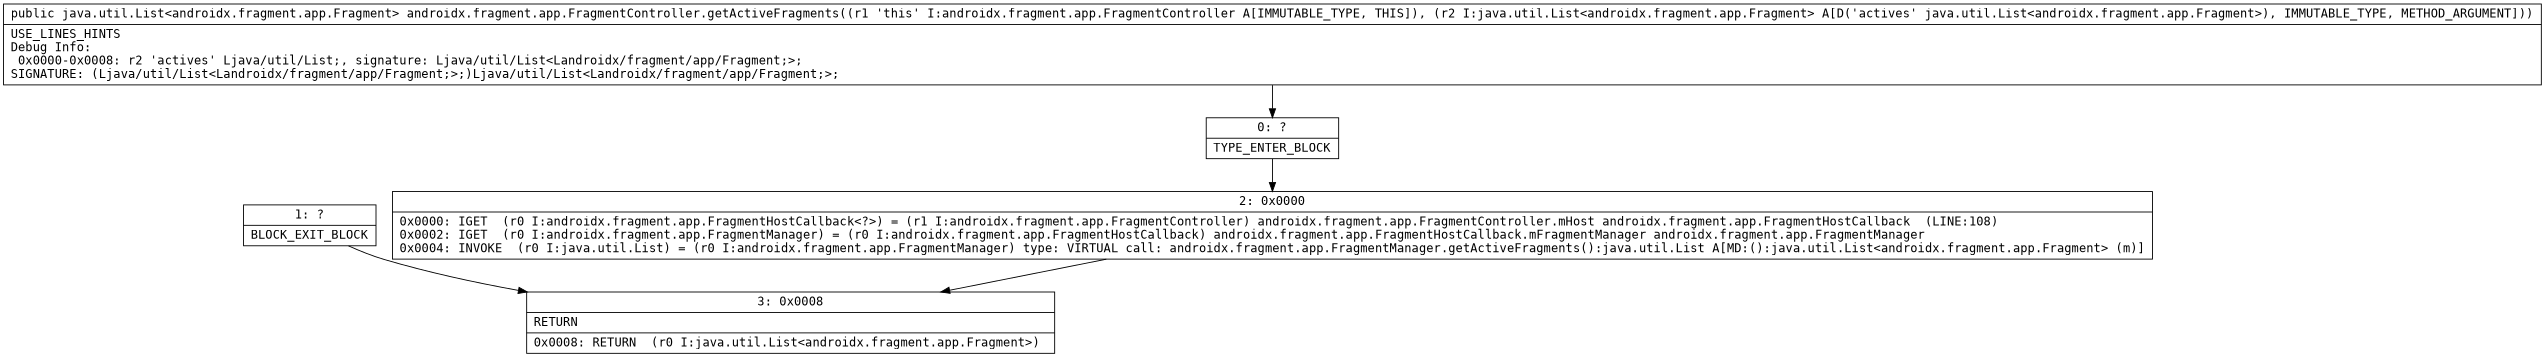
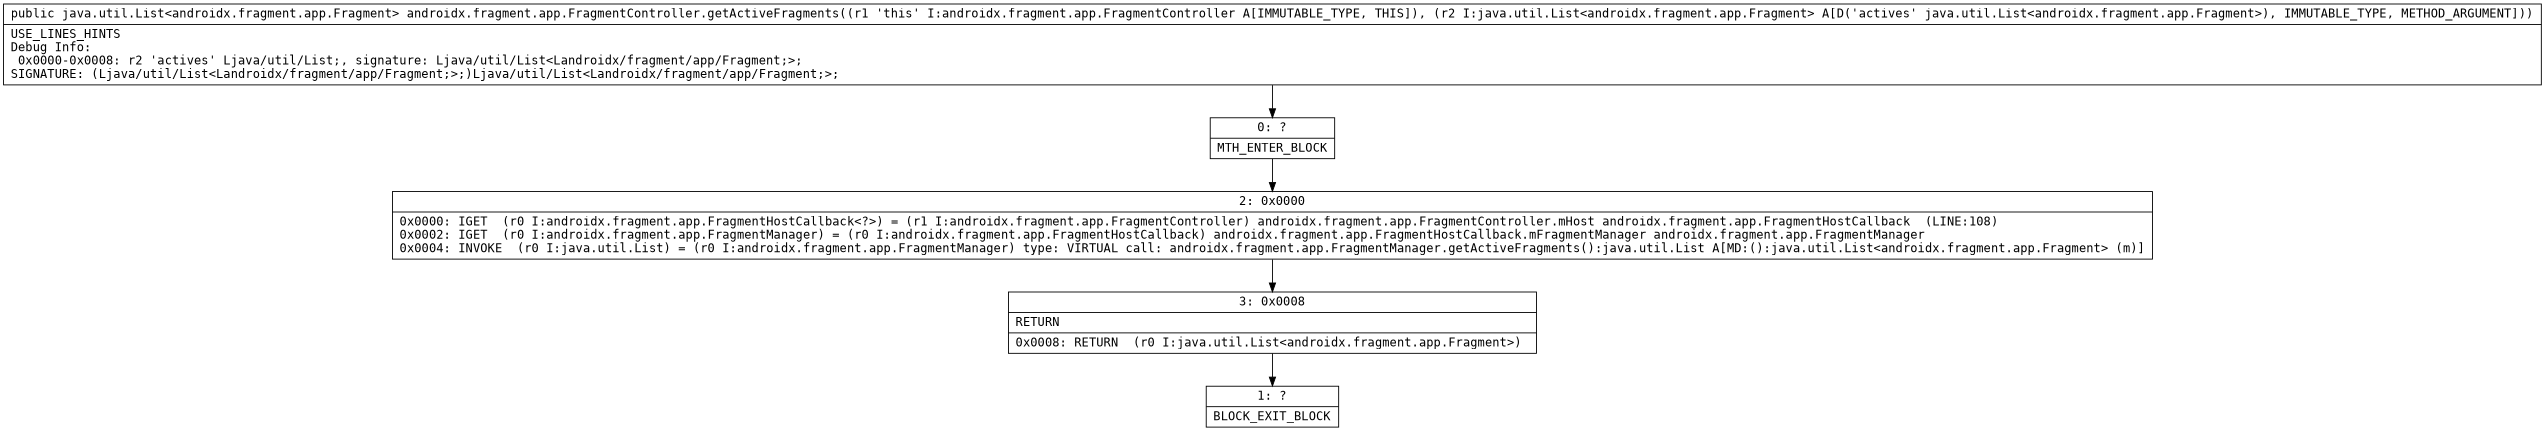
(1272, 148) -> (1272, 148)
(432, 272) -> (1272, 365)
